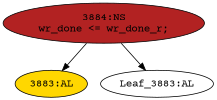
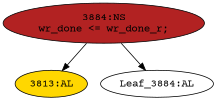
(51, 84) -> (51, 84)
(157, 84) -> (157, 84)
